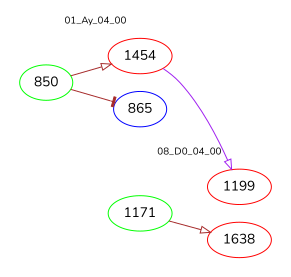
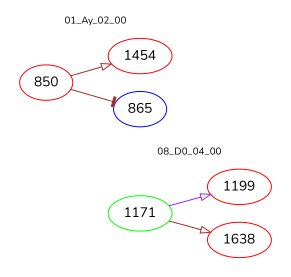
(96, 21) -> (96, 21)
(46, 83) -> (46, 83)
(201, 110) -> (185, 201)
